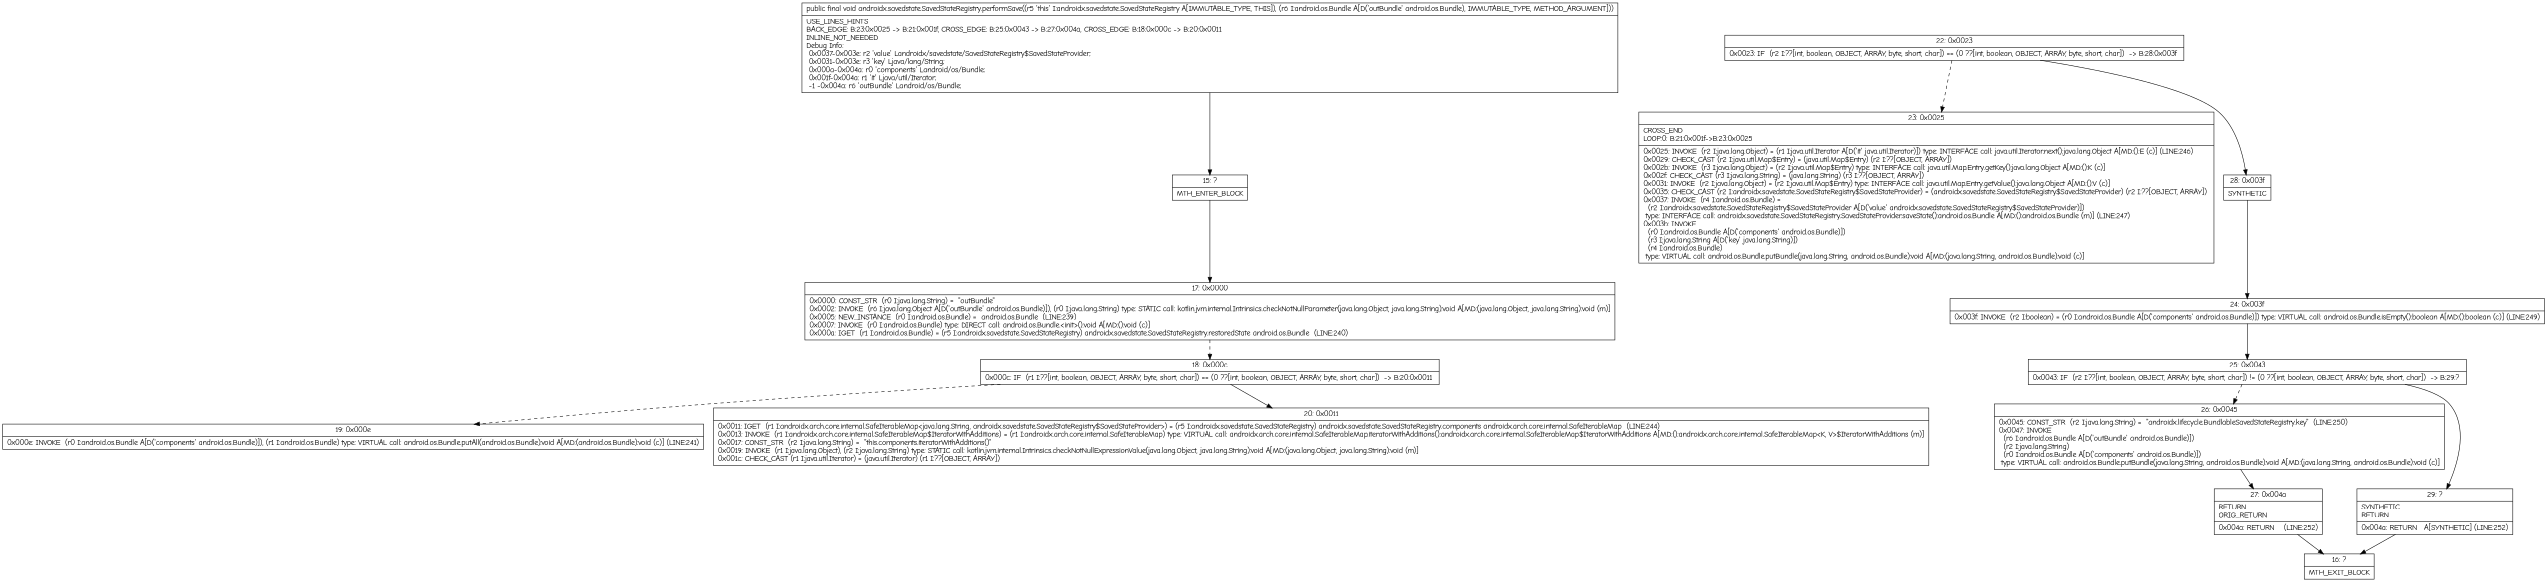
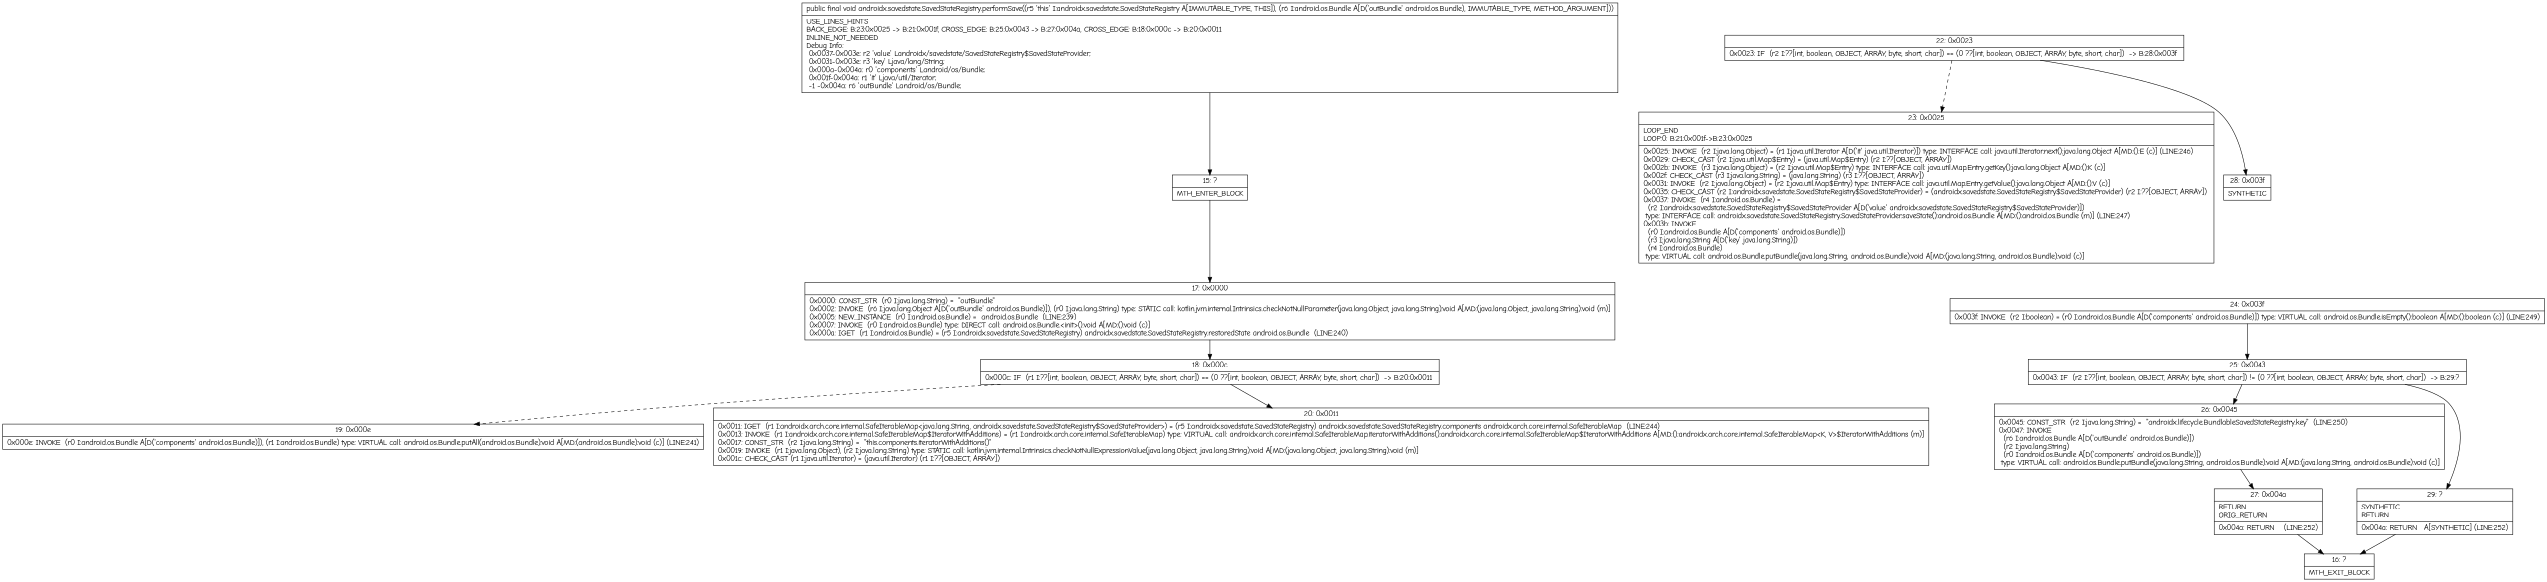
(1663, 131) -> (1661, 131)
(2247, 247) -> none
(1210, 347) -> (1210, 347)
(2239, 392) -> (2239, 392)
